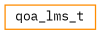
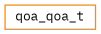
(50, 17) -> (50, 17)
